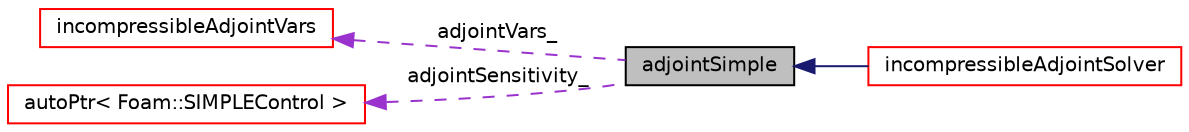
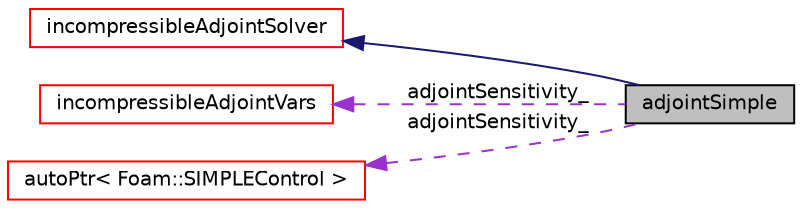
(495, 33) -> (495, 93)
(842, 66) -> (502, 60)
